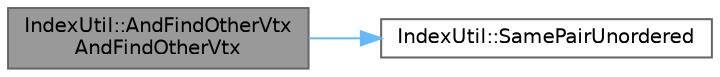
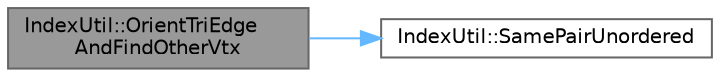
(158, 38) -> (158, 38)
